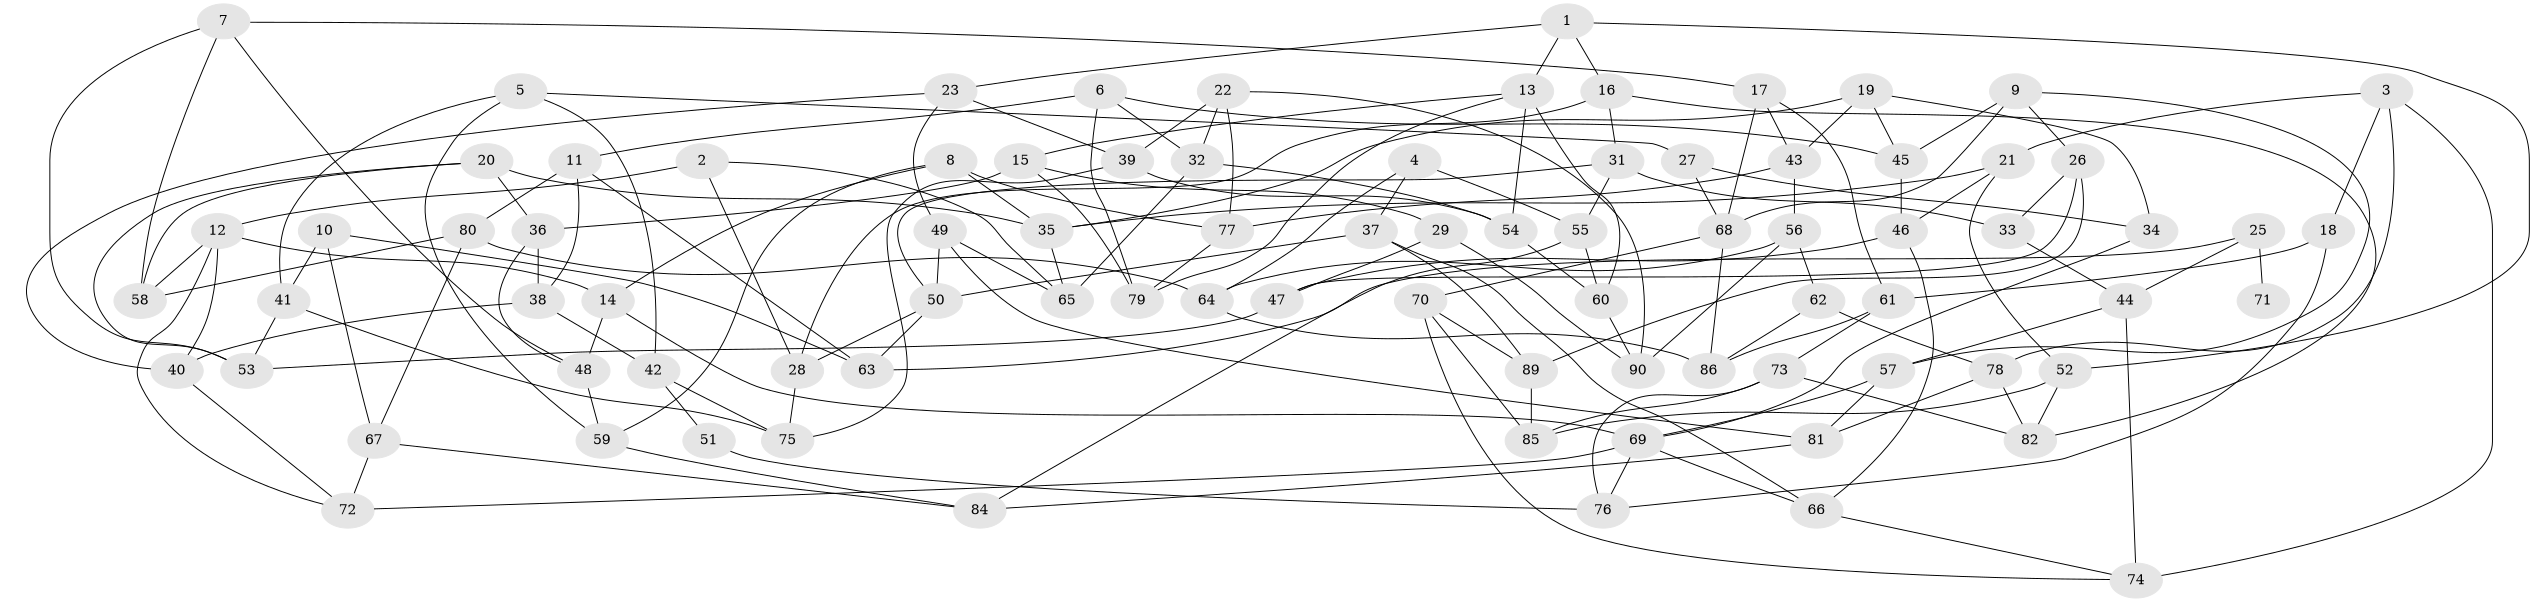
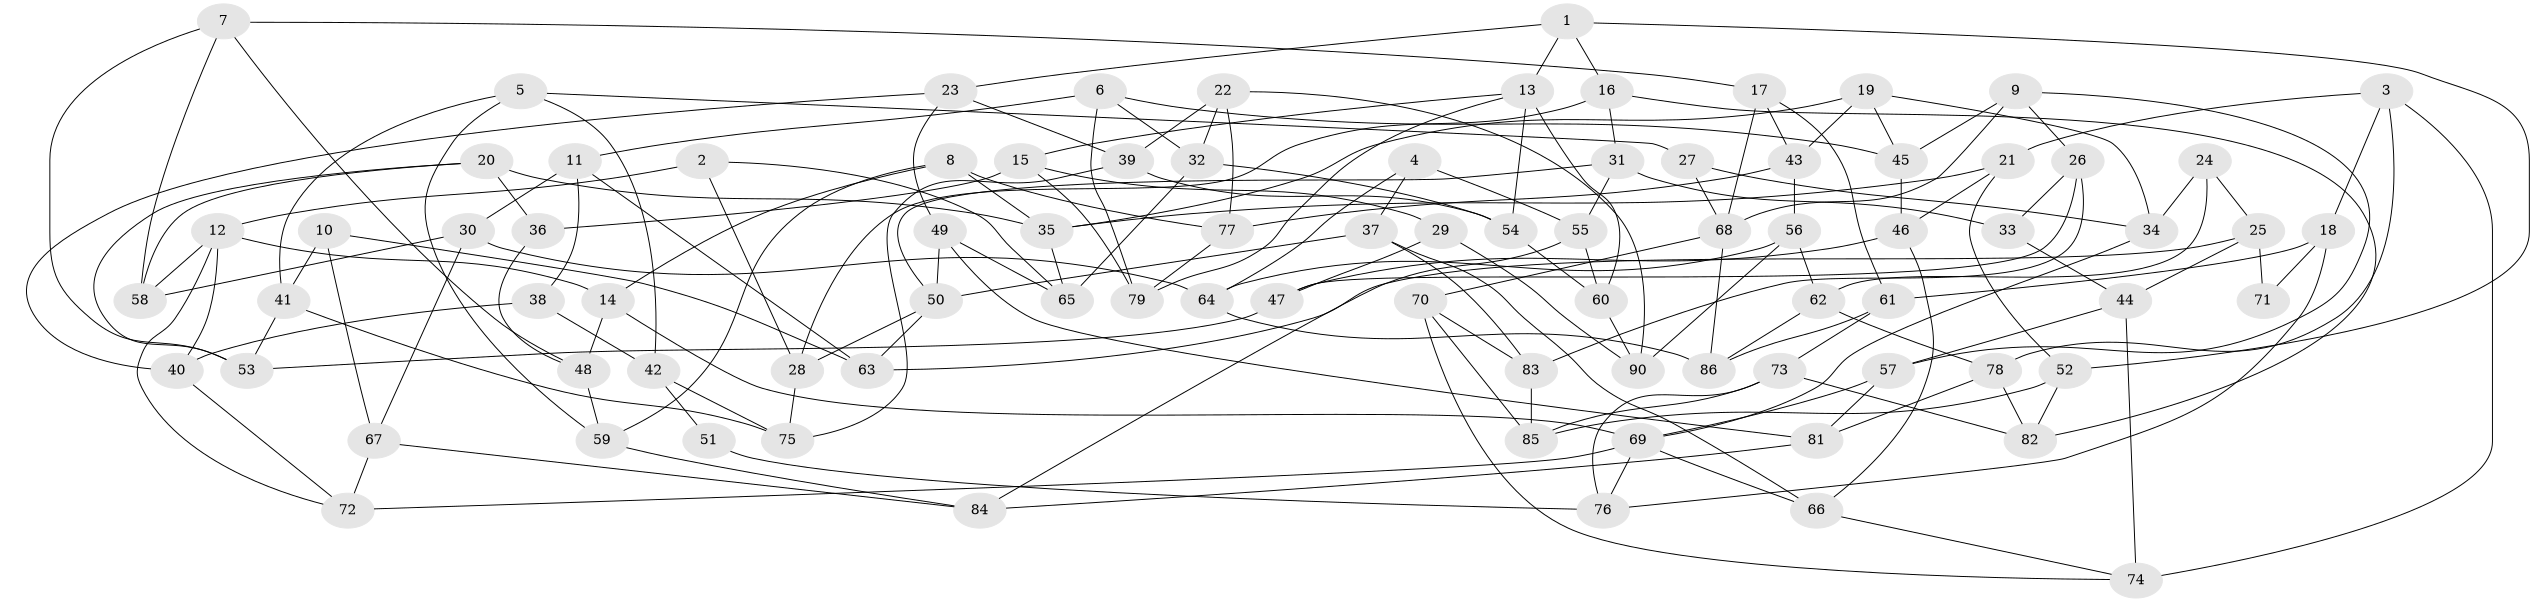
none -> (2205, 161)
(468, 231) -> (468, 231)
(538, 266) -> none
none -> (2296, 266)
(1531, 371) -> (1531, 371)
